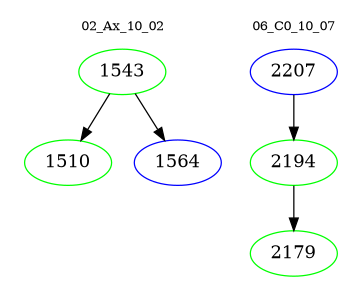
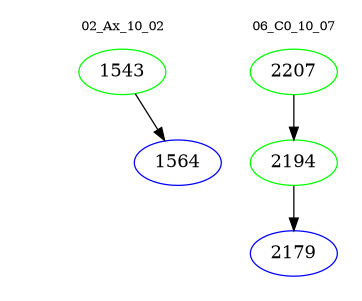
(294, 72) -> (294, 72)
(68, 163) -> none
(294, 253) -> (294, 253)
